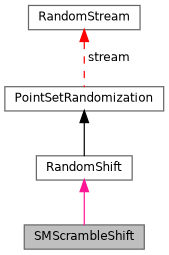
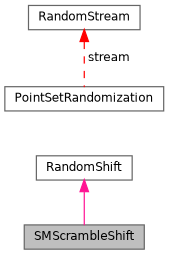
(84, 140) -> none
